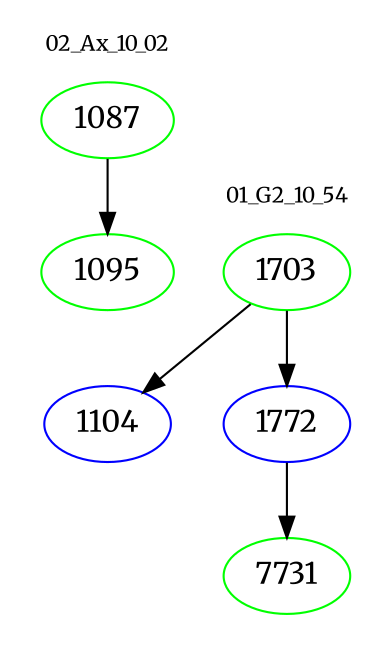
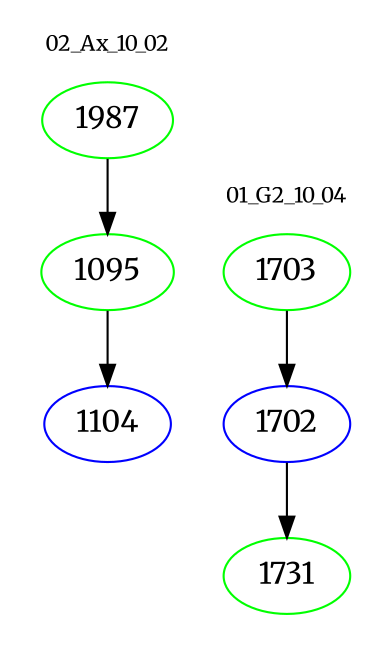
(108, 120) -> (108, 120)
(287, 197) -> (287, 197)
(221, 329) -> (108, 338)
(287, 424) -> (287, 424)
(287, 576) -> (287, 576)
